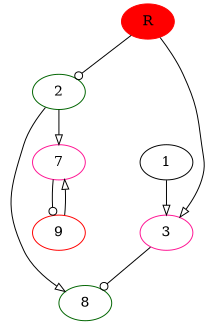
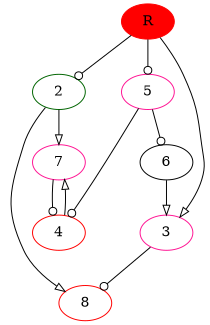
none -> (148, 92)
(166, 162) -> (166, 162)
(59, 233) -> (59, 233)
(85, 303) -> (85, 303)
